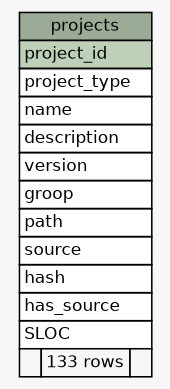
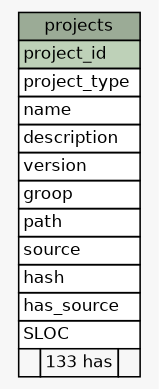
(86, 362) -> (79, 362)
